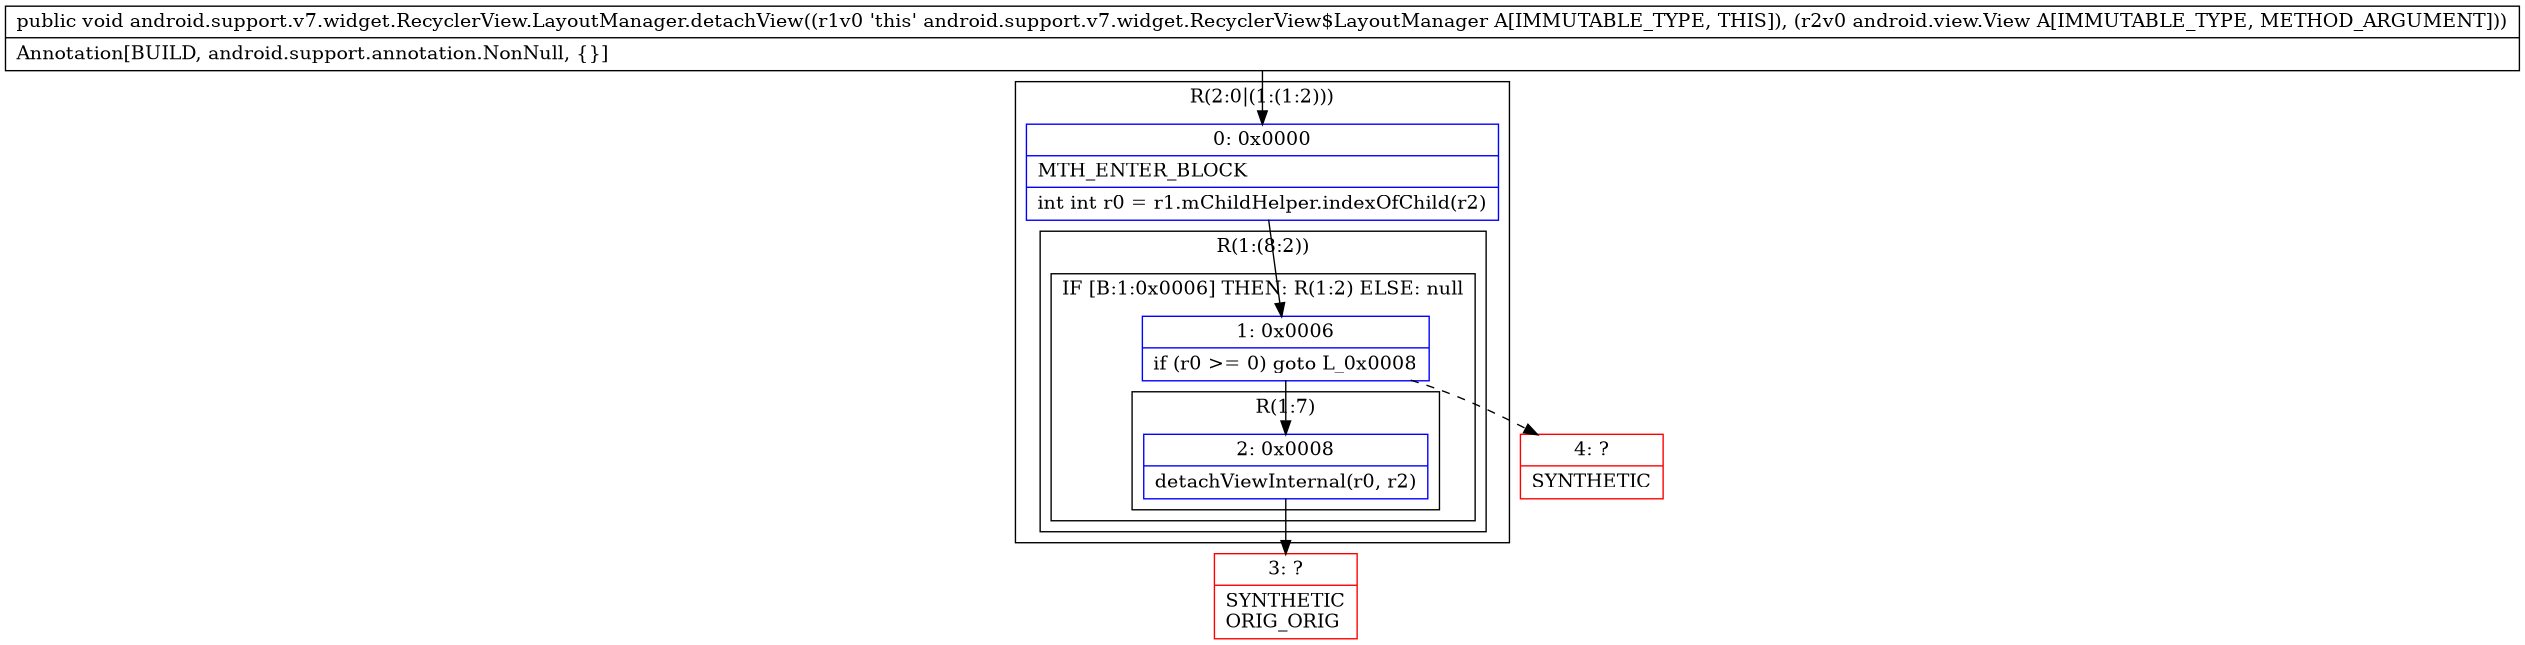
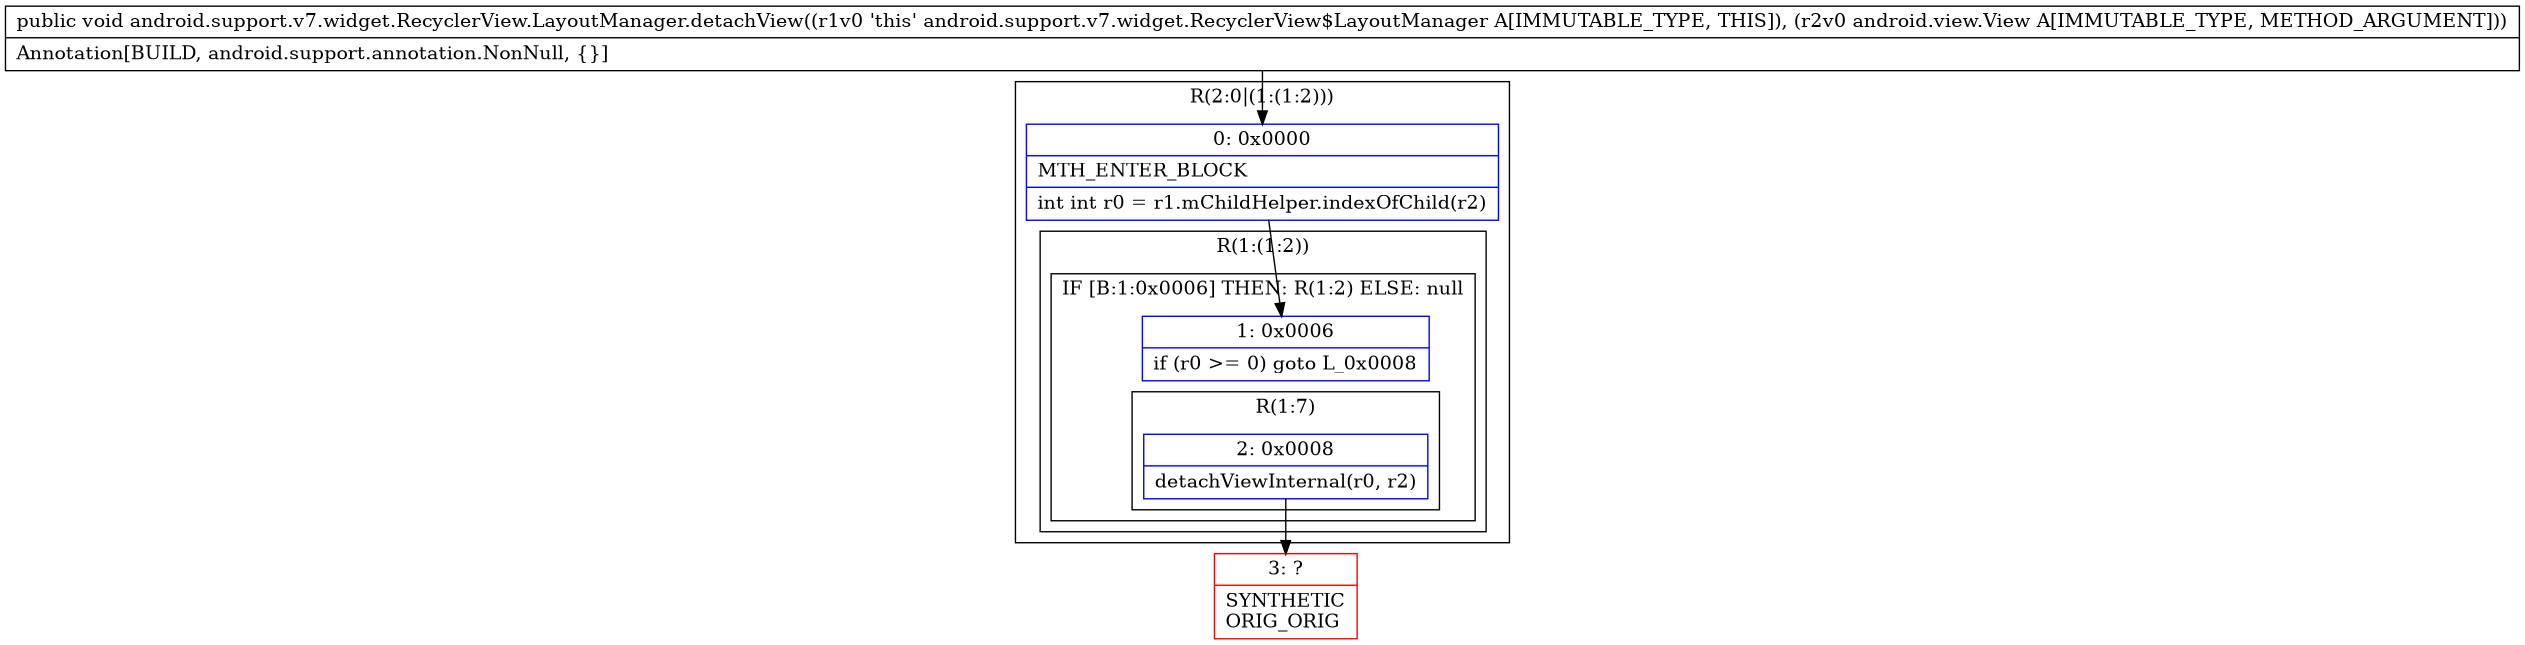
(1263, 247) -> (1263, 247)
(1286, 400) -> none
(1592, 467) -> none
